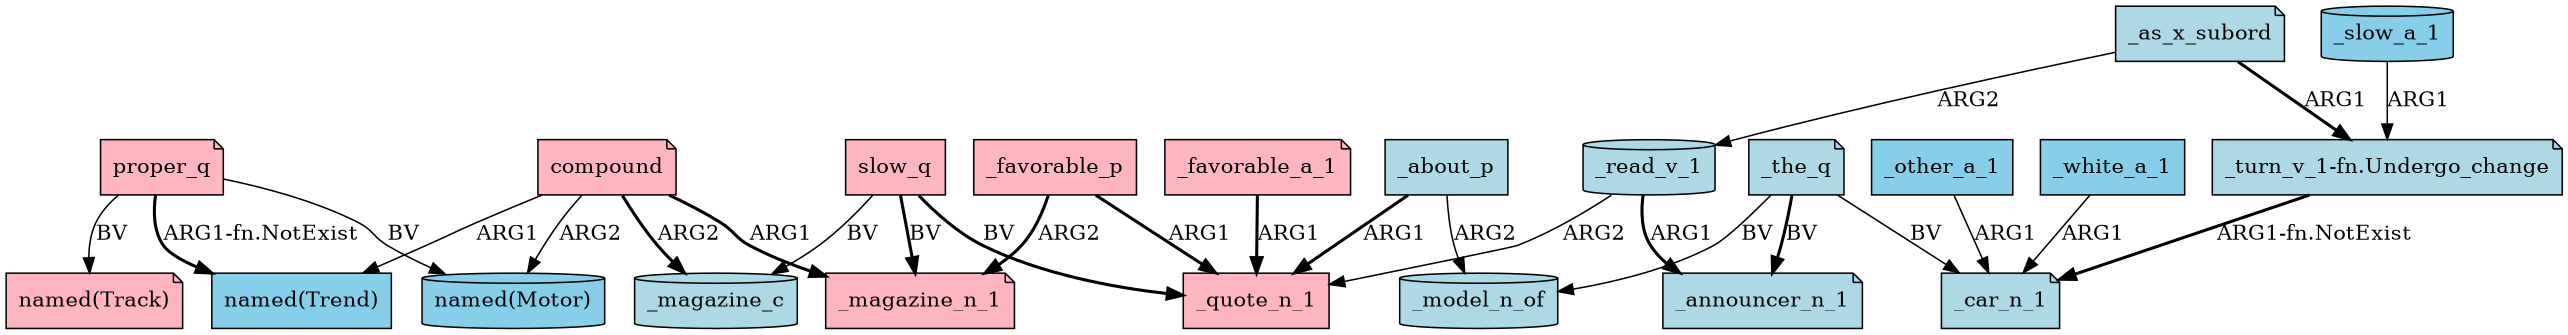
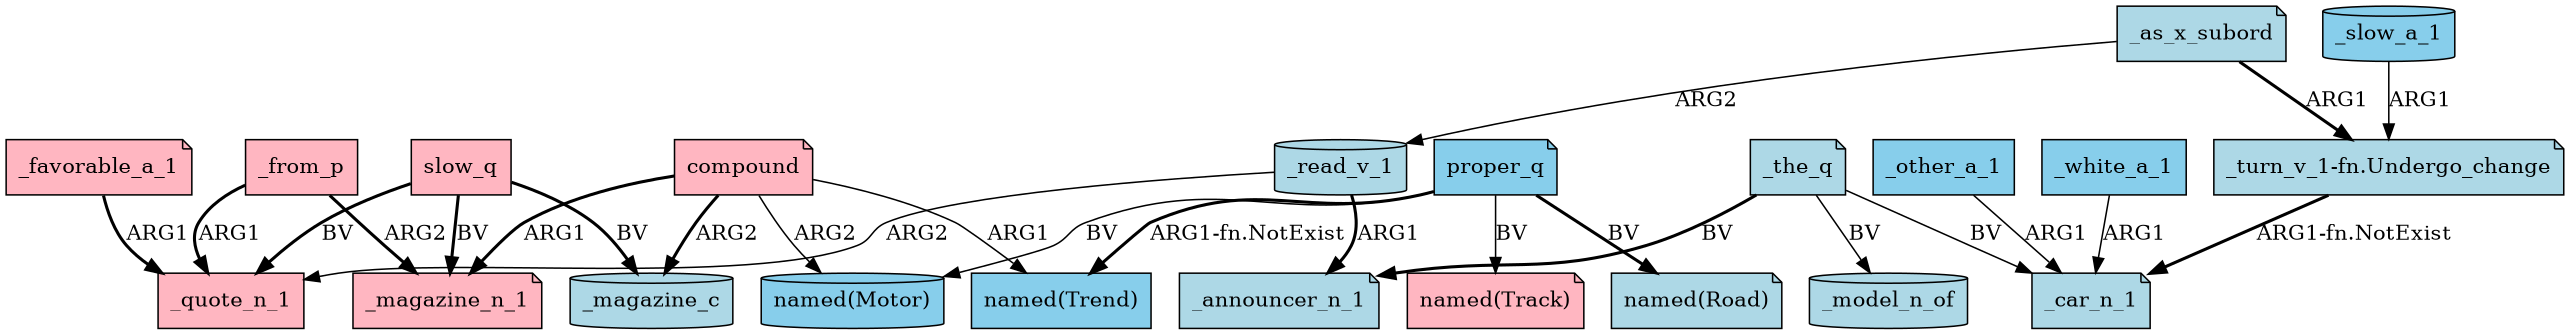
(162, 167) -> (1496, 167)
(1055, 167) -> (302, 167)
(1446, 167) -> none
(833, 234) -> (577, 211)
none -> (1697, 301)
